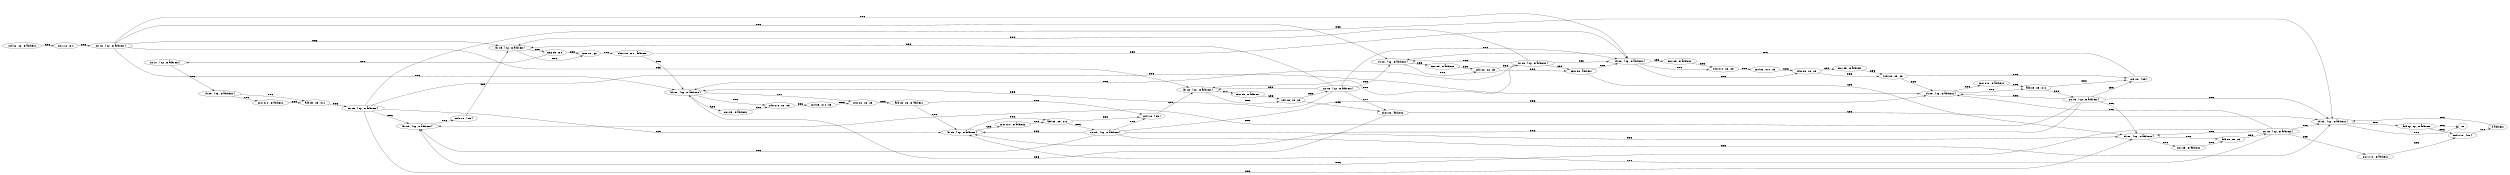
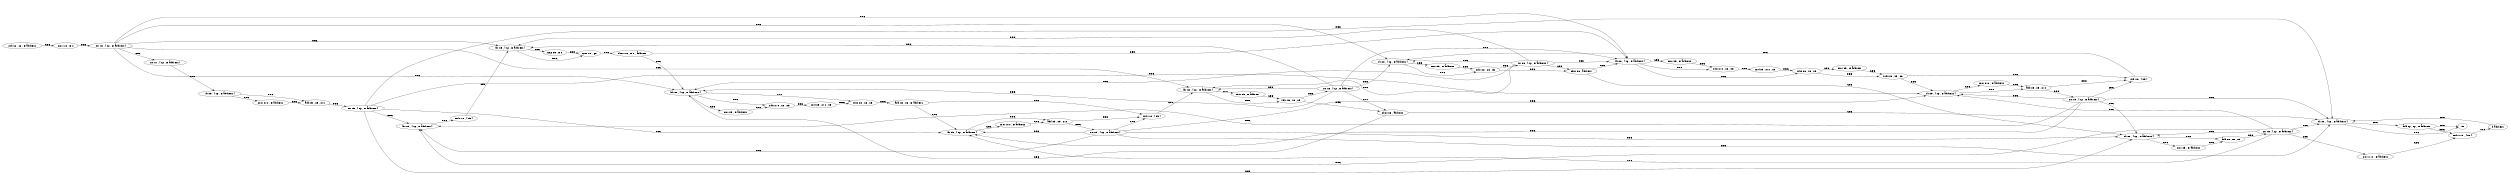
(368, 63) -> (135, 55)
